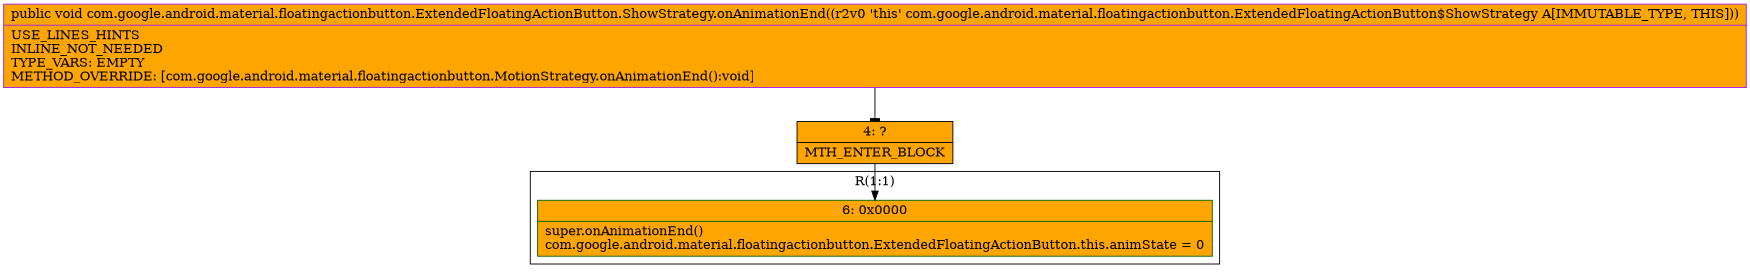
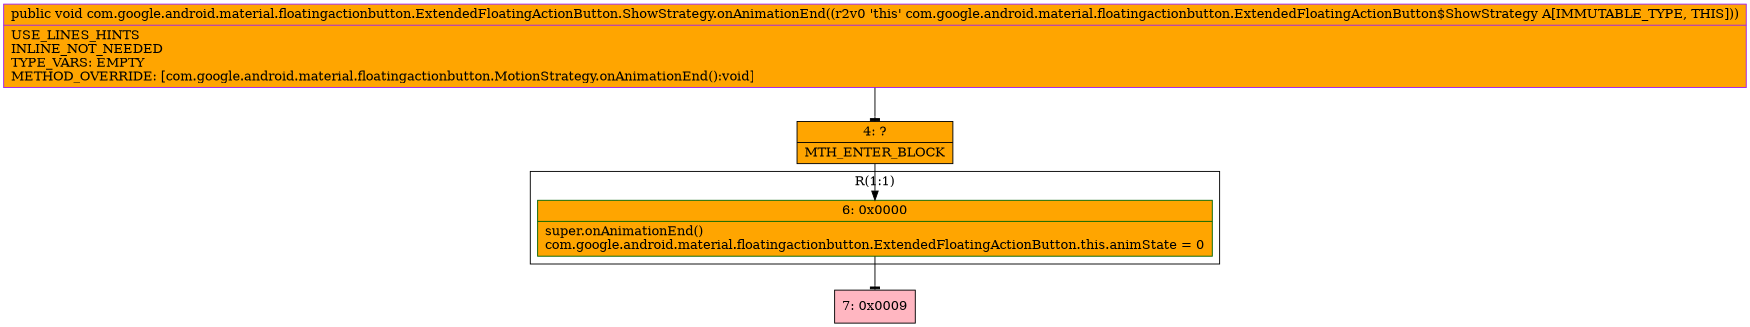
none -> (875, 307)
